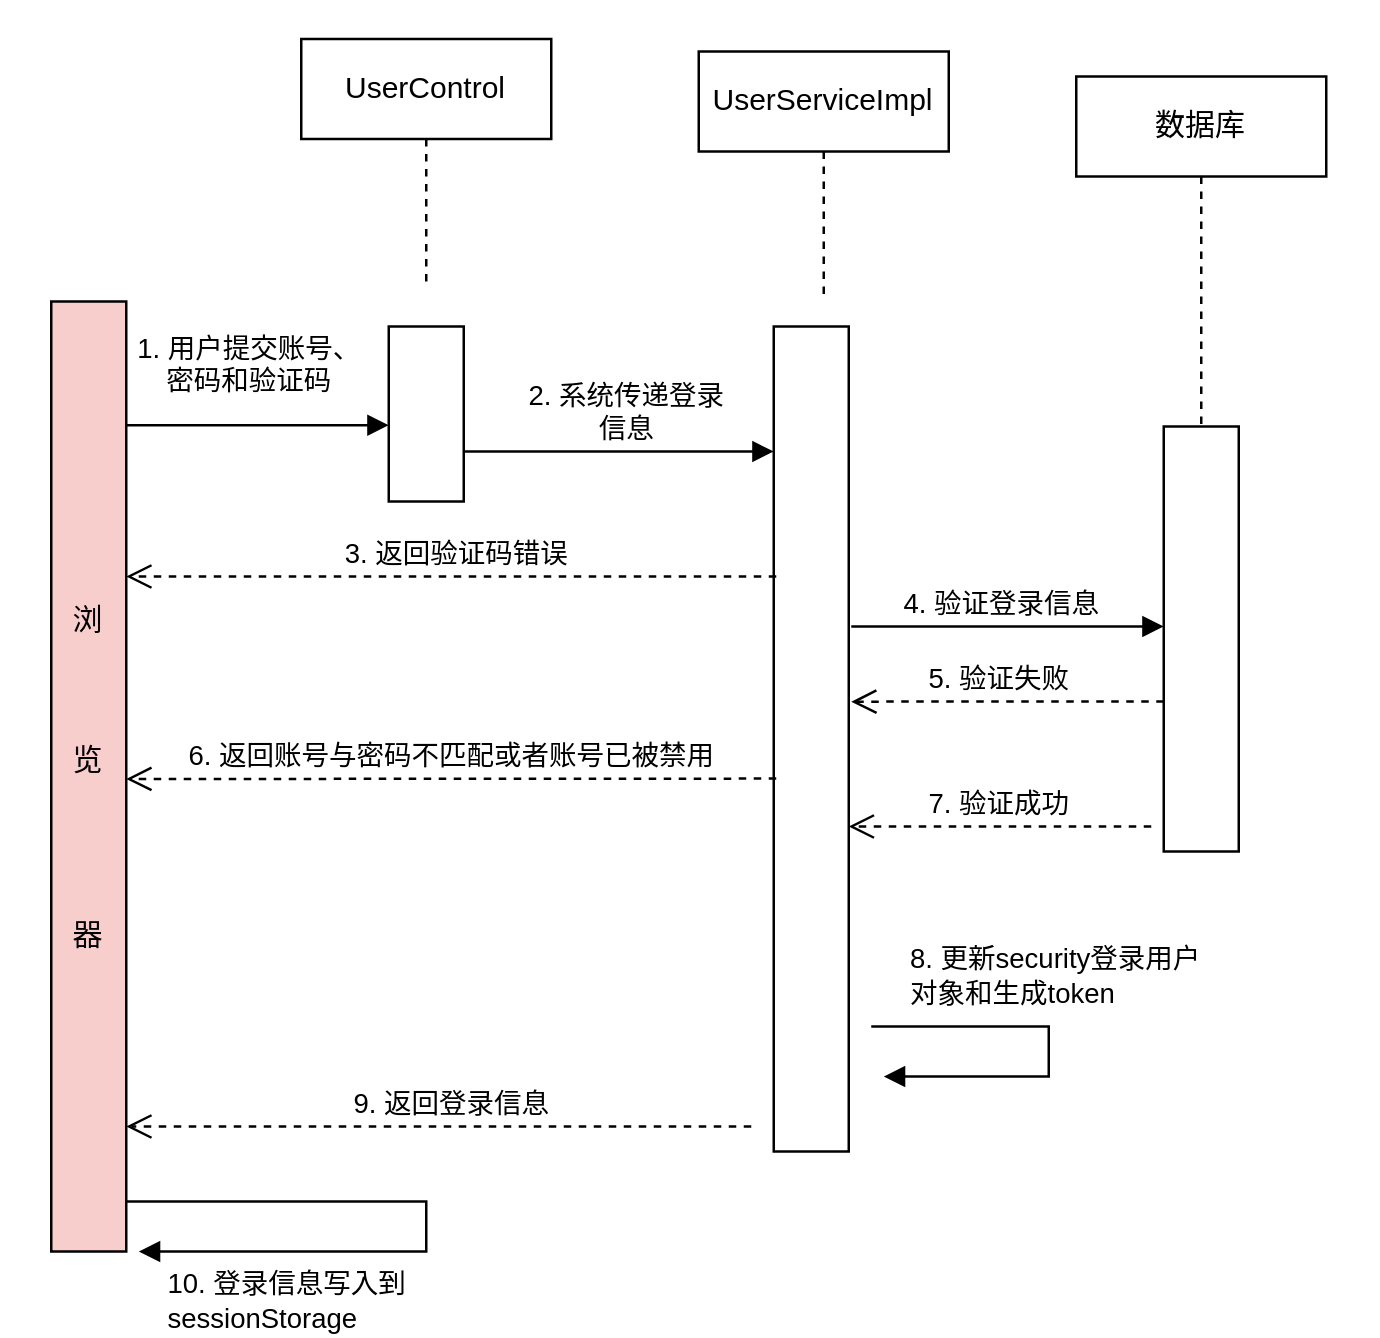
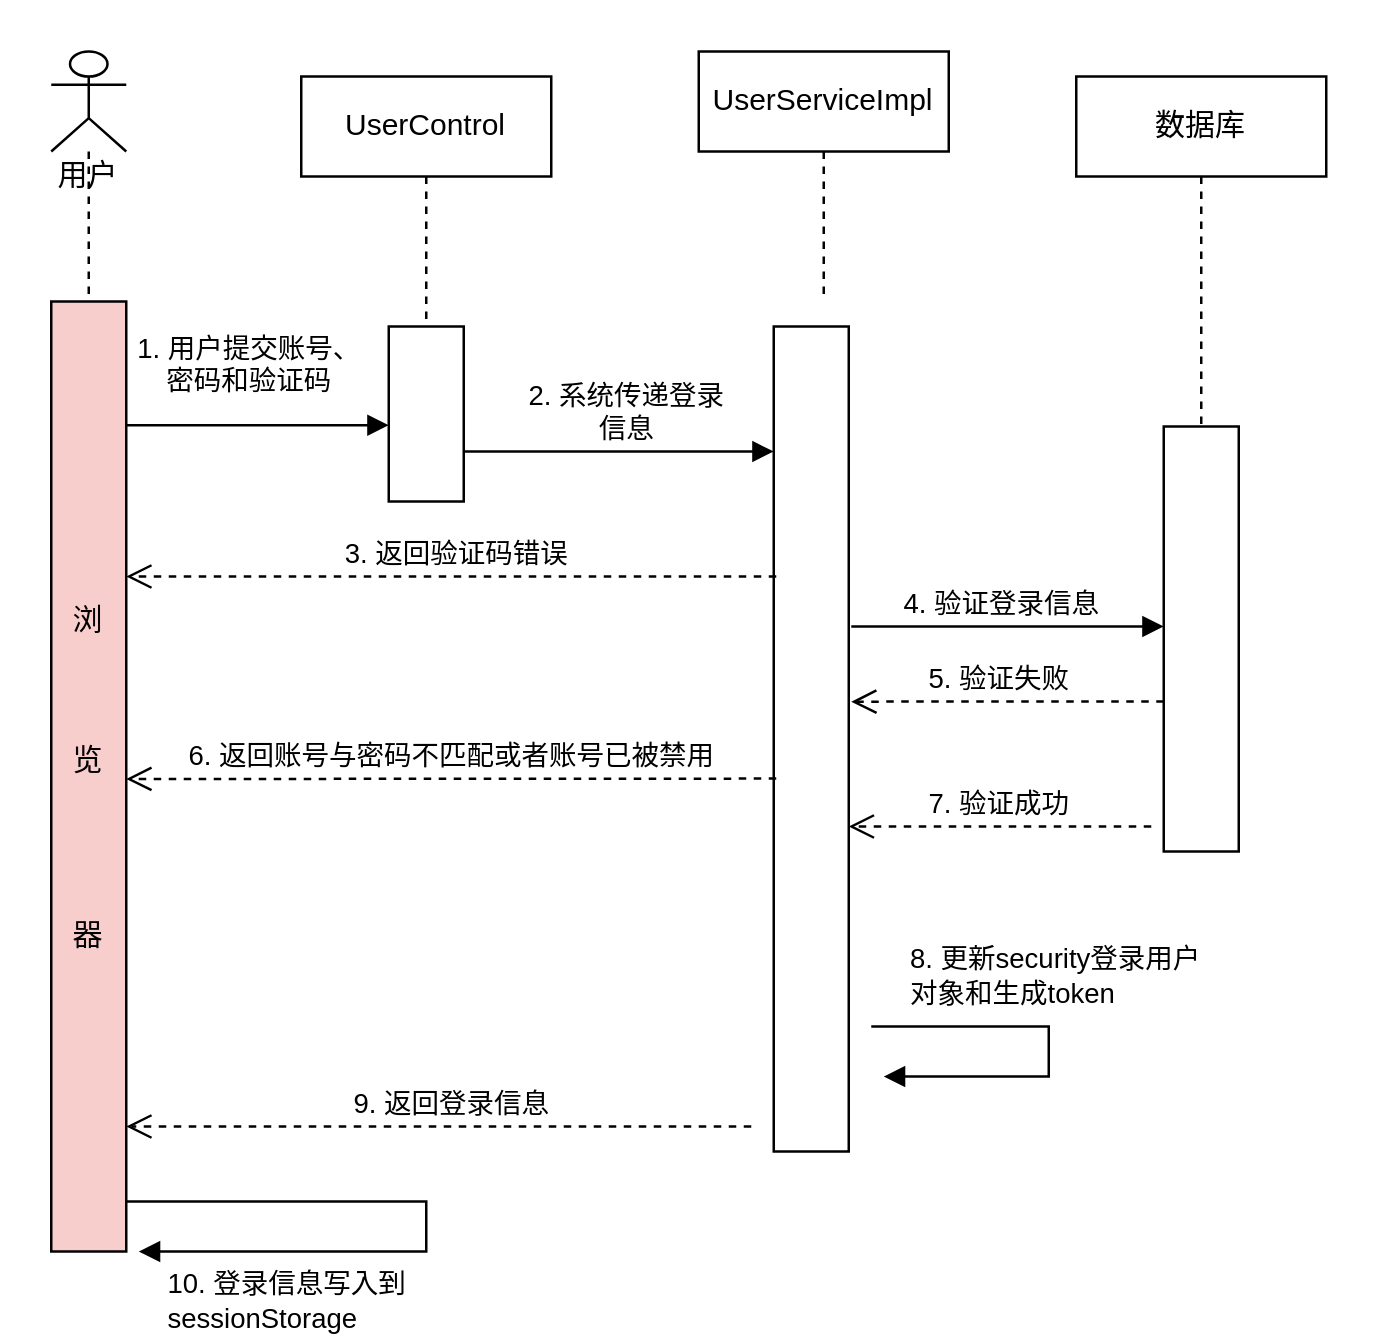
(426, 164) -> (426, 201)
none -> (89, 176)
